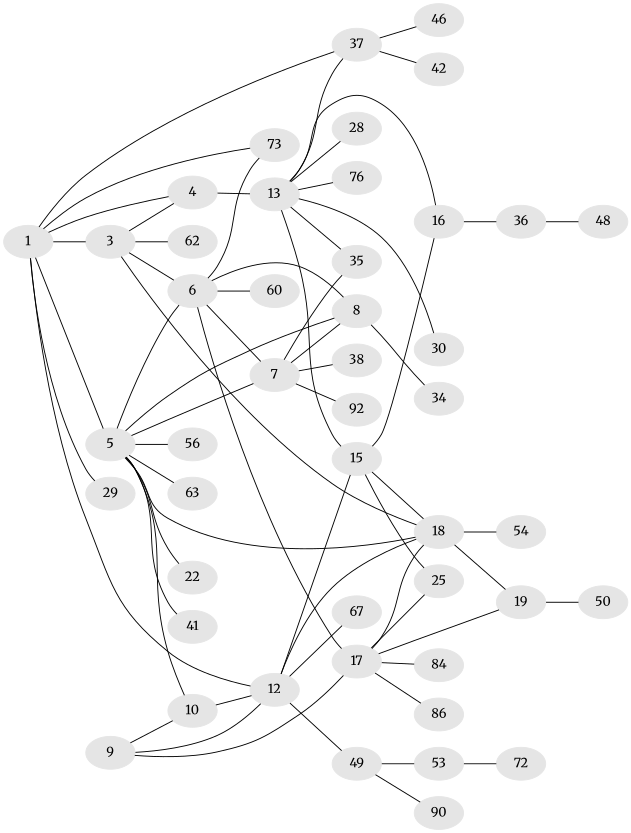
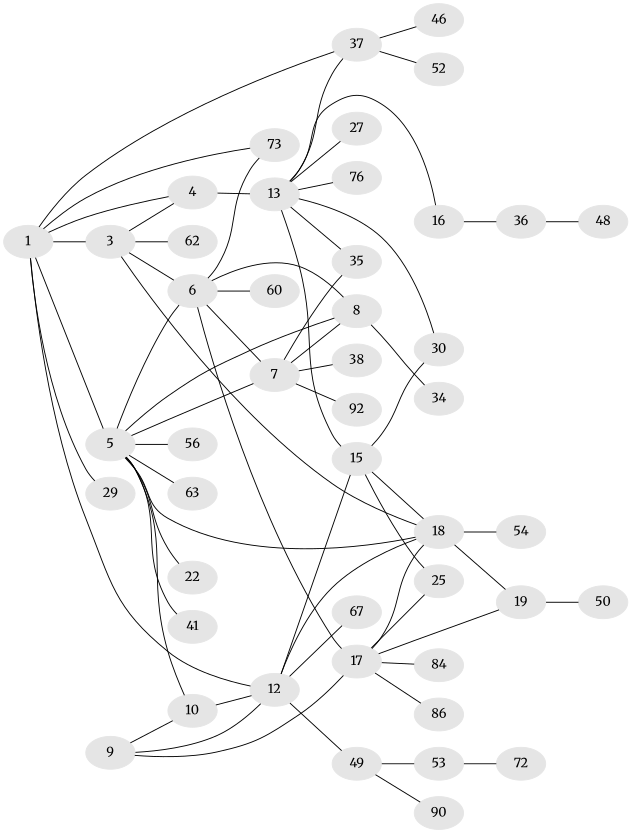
(439, 69) -> (439, 69)
(357, 129) -> (357, 129)
(408, 344) -> (398, 404)
